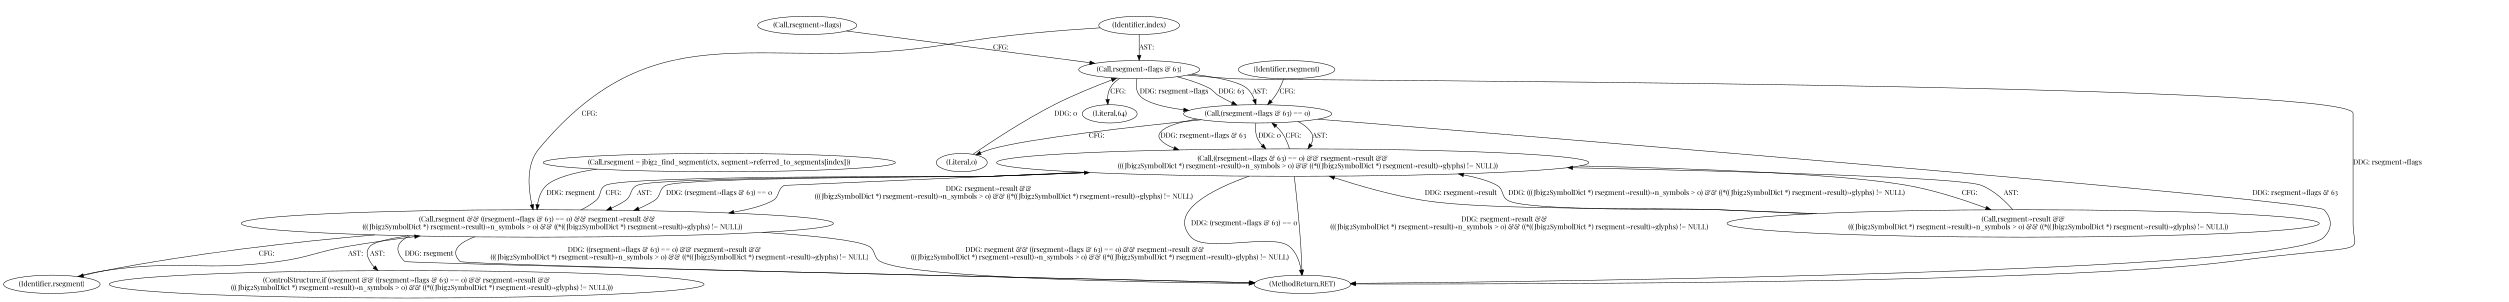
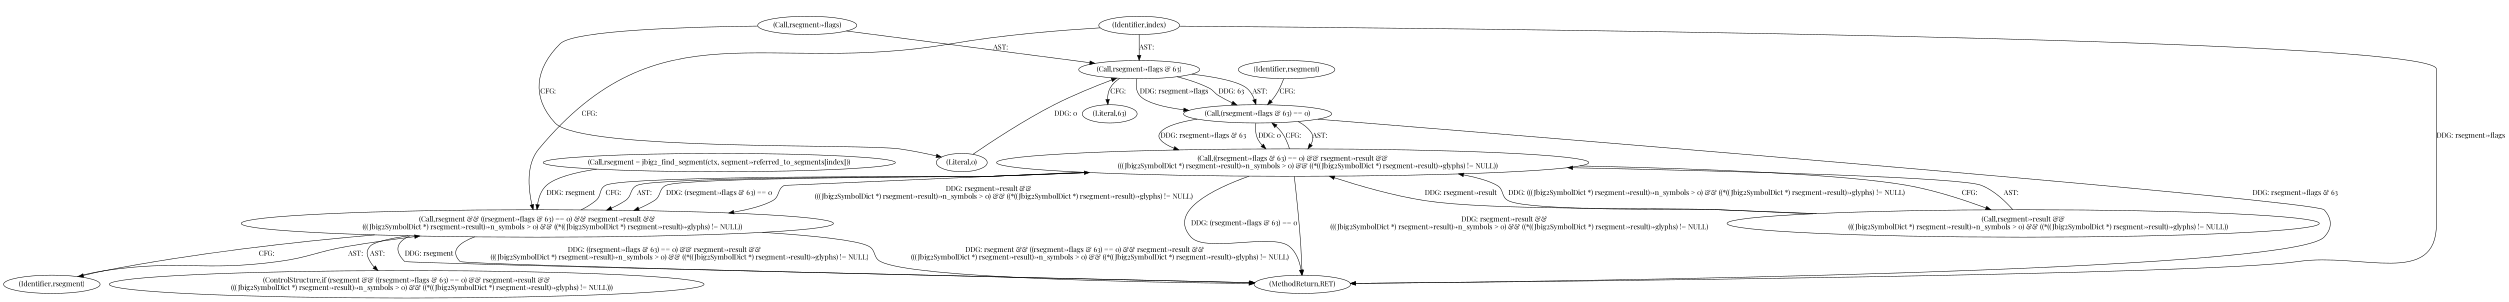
(1002, 48) -> (1002, 48)
(2336, 110) -> (2436, 69)
(1110, 114) -> (1110, 114)
(1090, 132) -> (601, 136)
